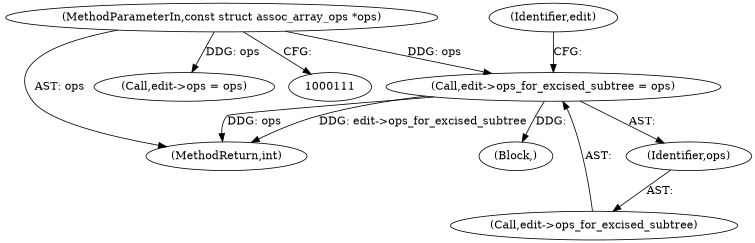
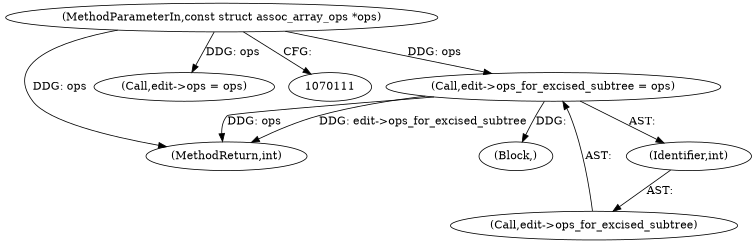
(553, 18) -> none
(60, 87) -> (60, 87)
(330, 87) -> (330, 87)
(689, 156) -> (689, 156)
